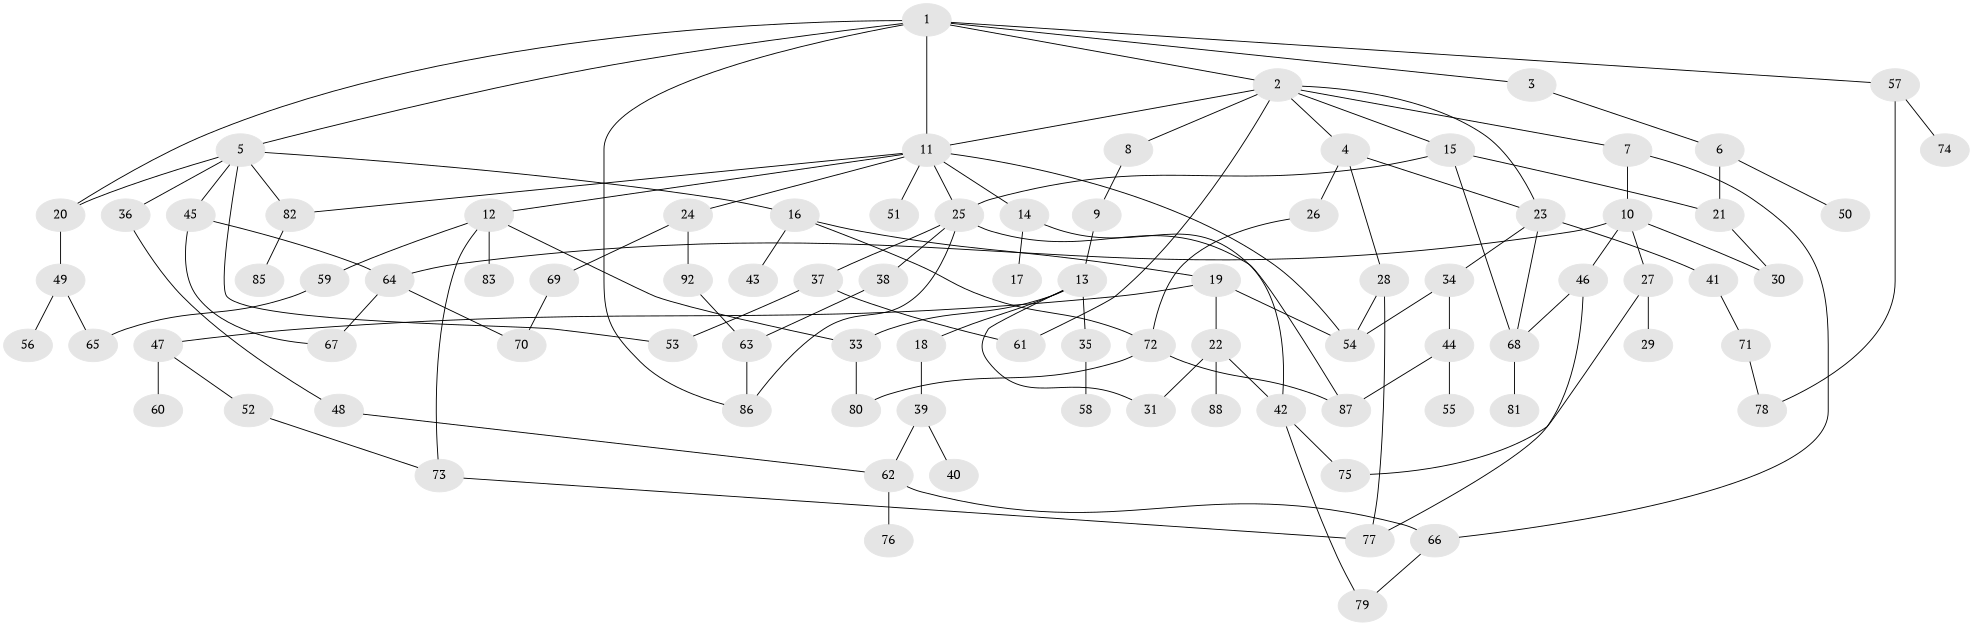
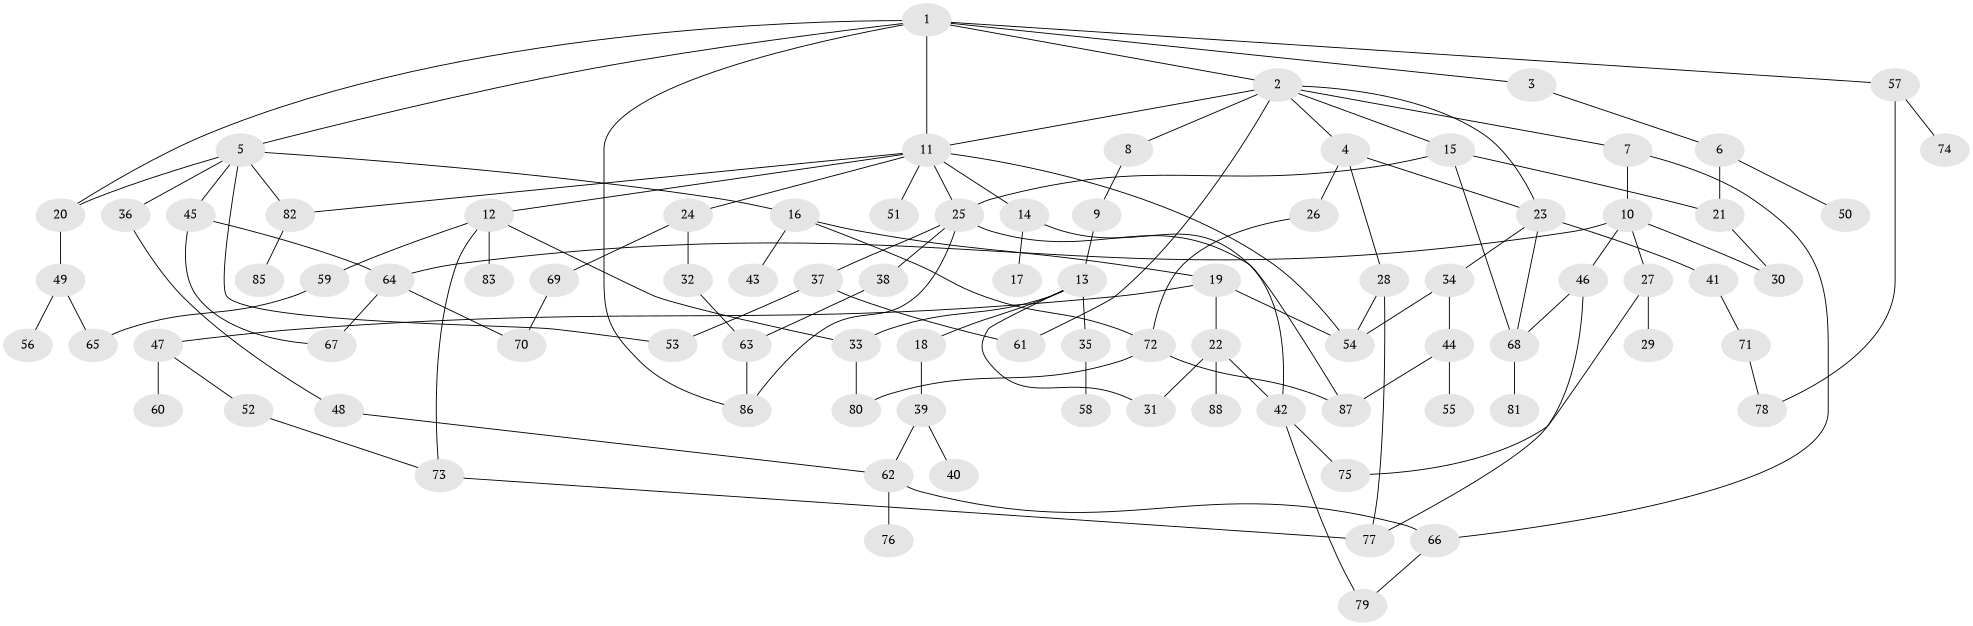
(688, 280) -> (688, 280)
